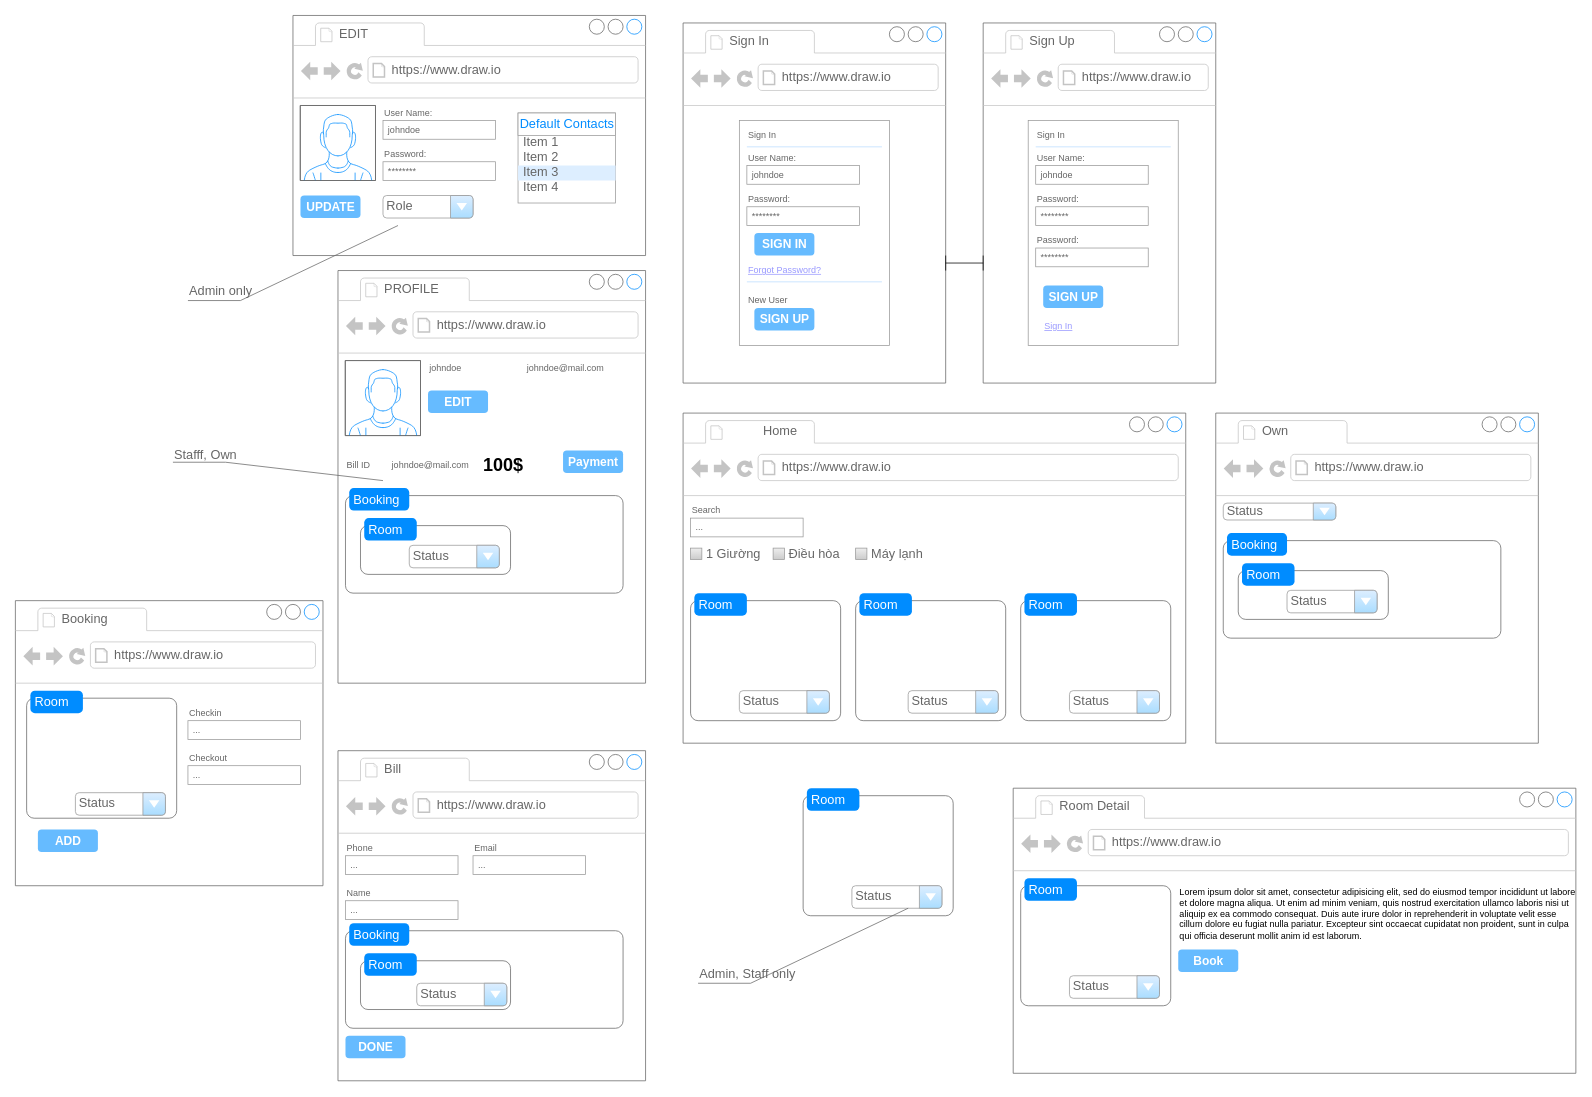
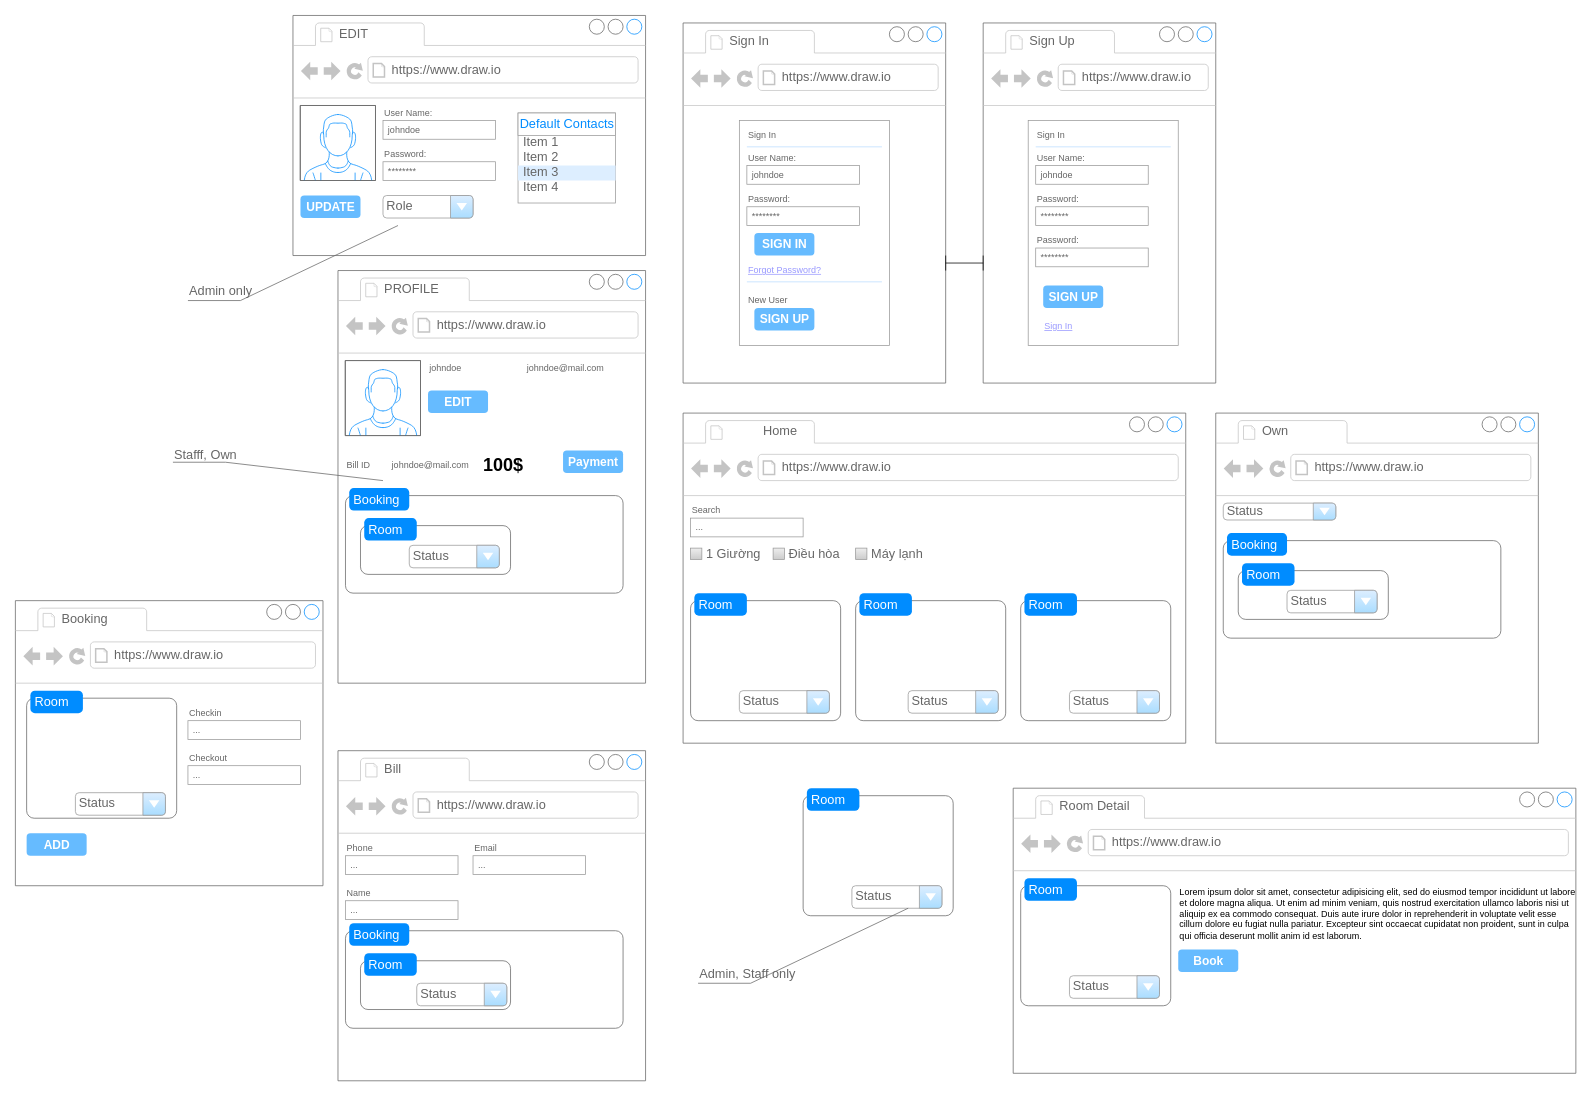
(68, 840) -> (57, 844)
(375, 1047) -> none
